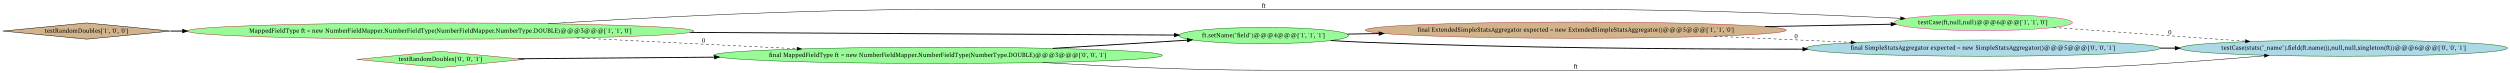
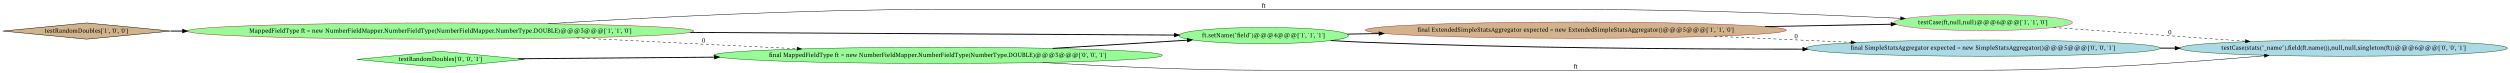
(441, 59) -> (441, 59)
